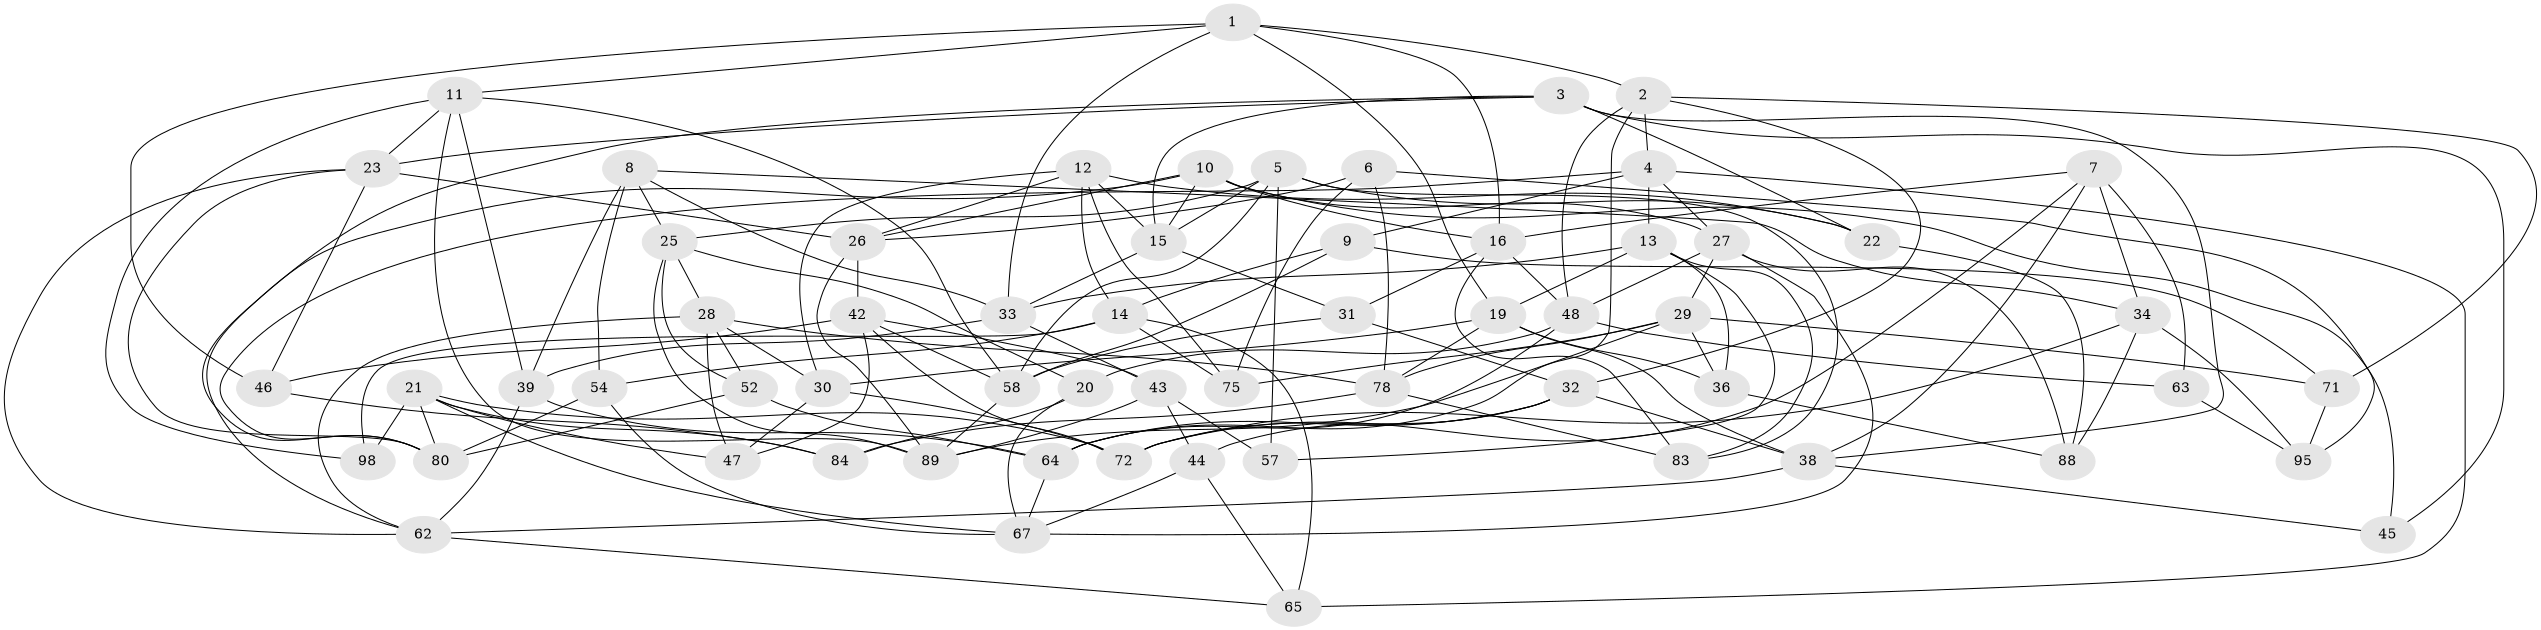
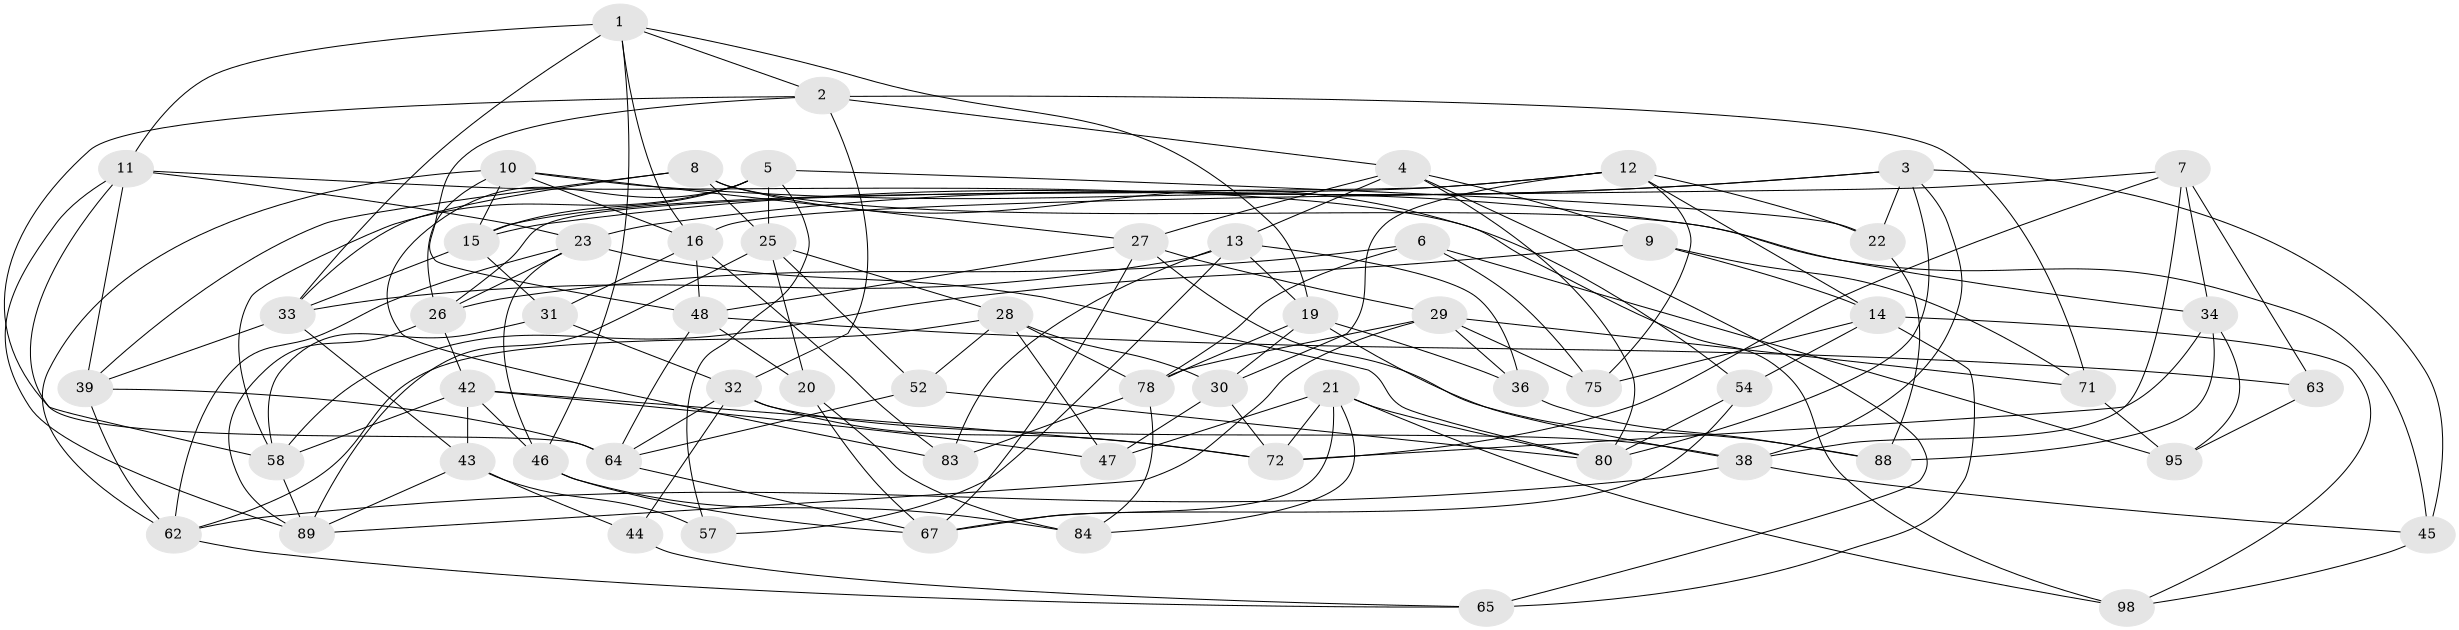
(1111, 500) -> (739, 515)
none -> (2281, 580)
